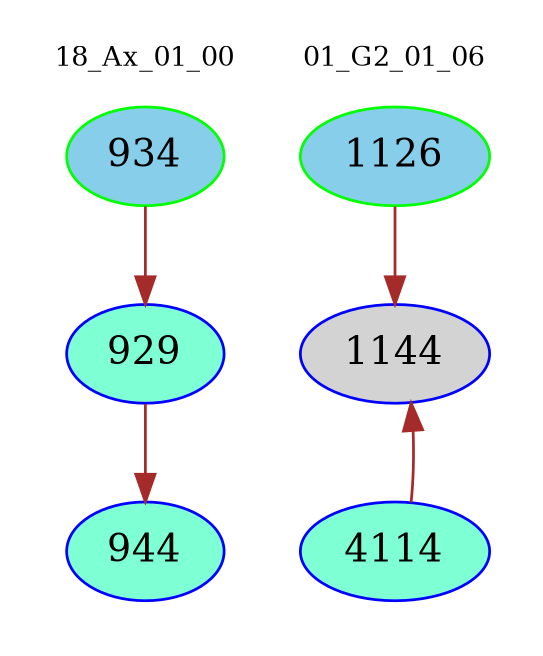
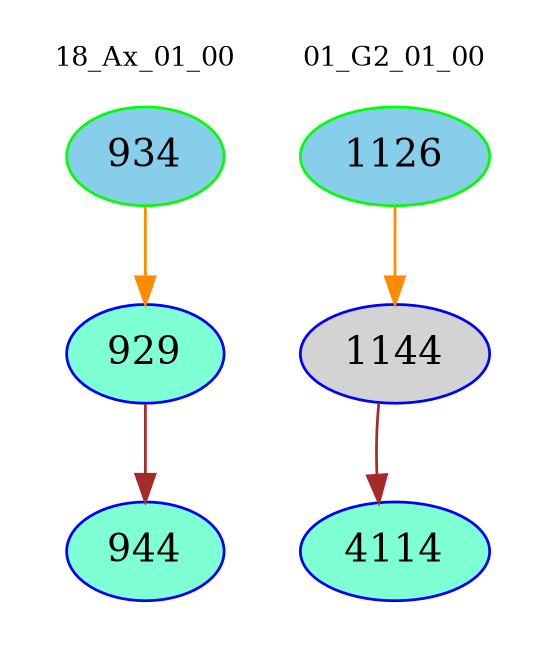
(395, 59) -> (395, 59)
(145, 242) -> (145, 242)
(395, 242) -> (395, 242)
(413, 467) -> (377, 439)
